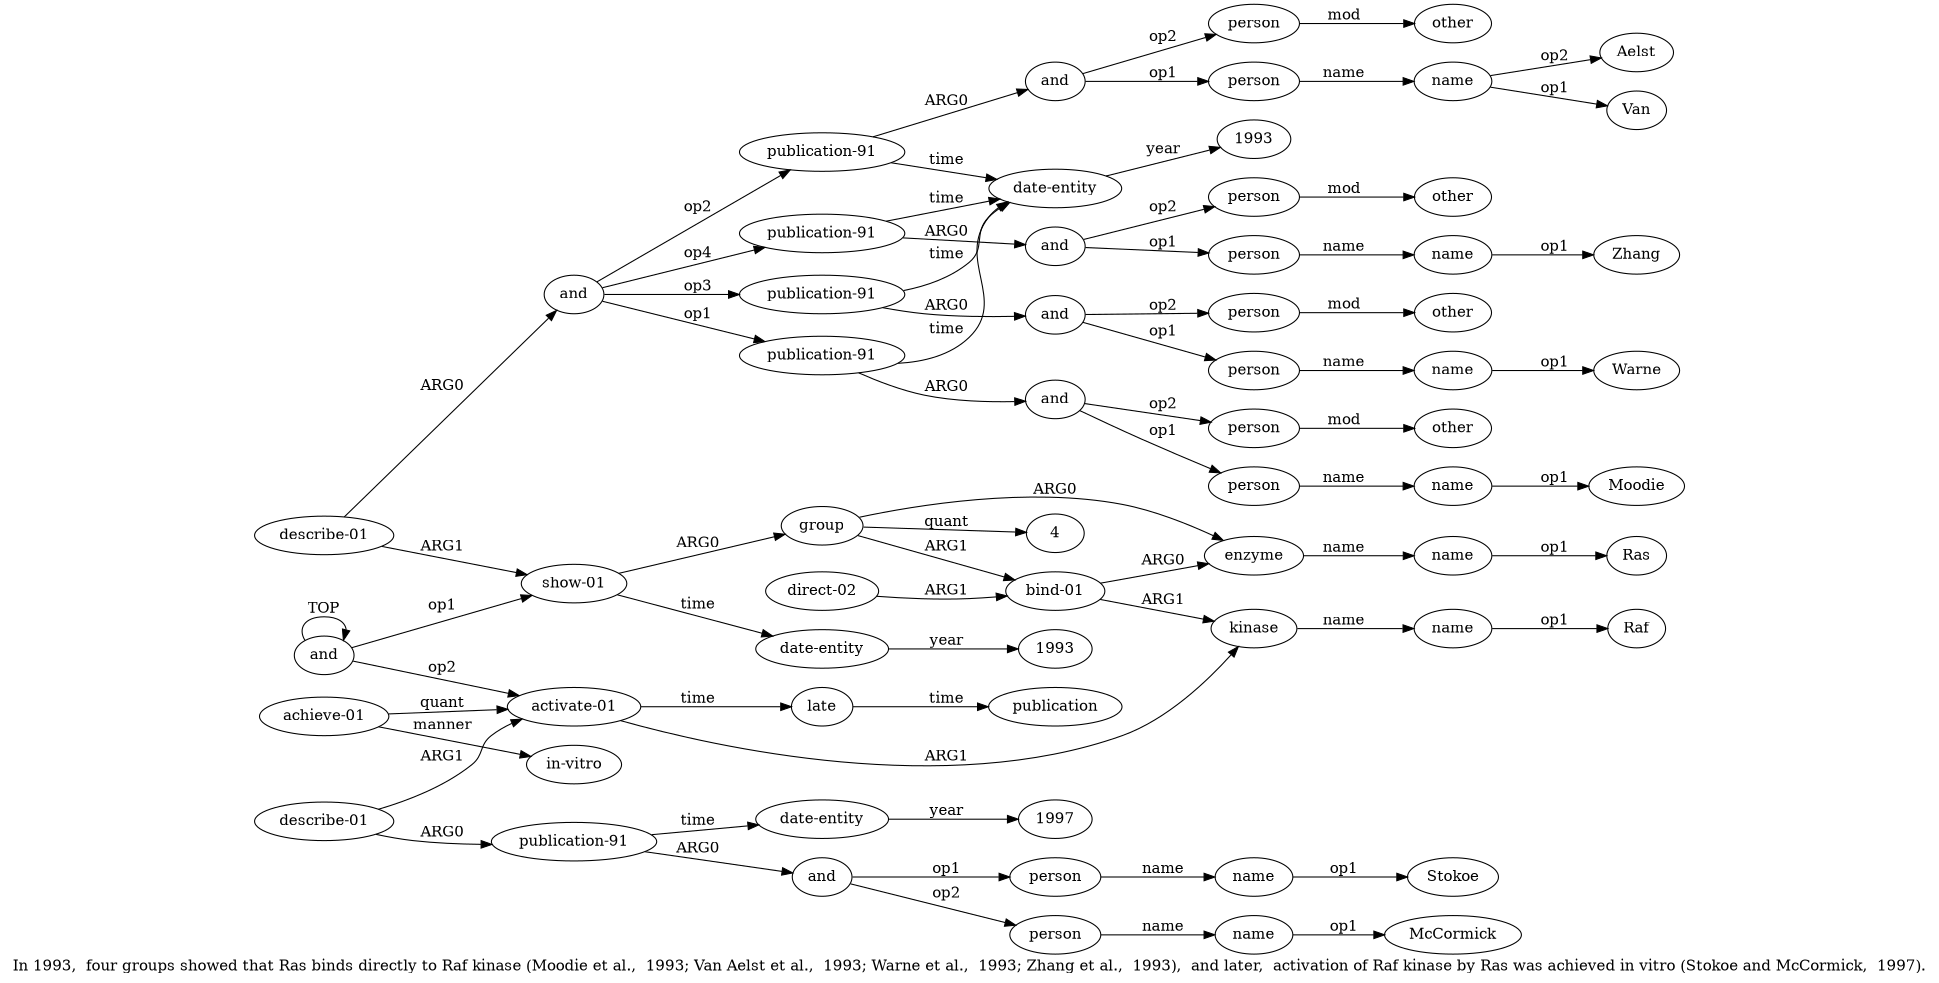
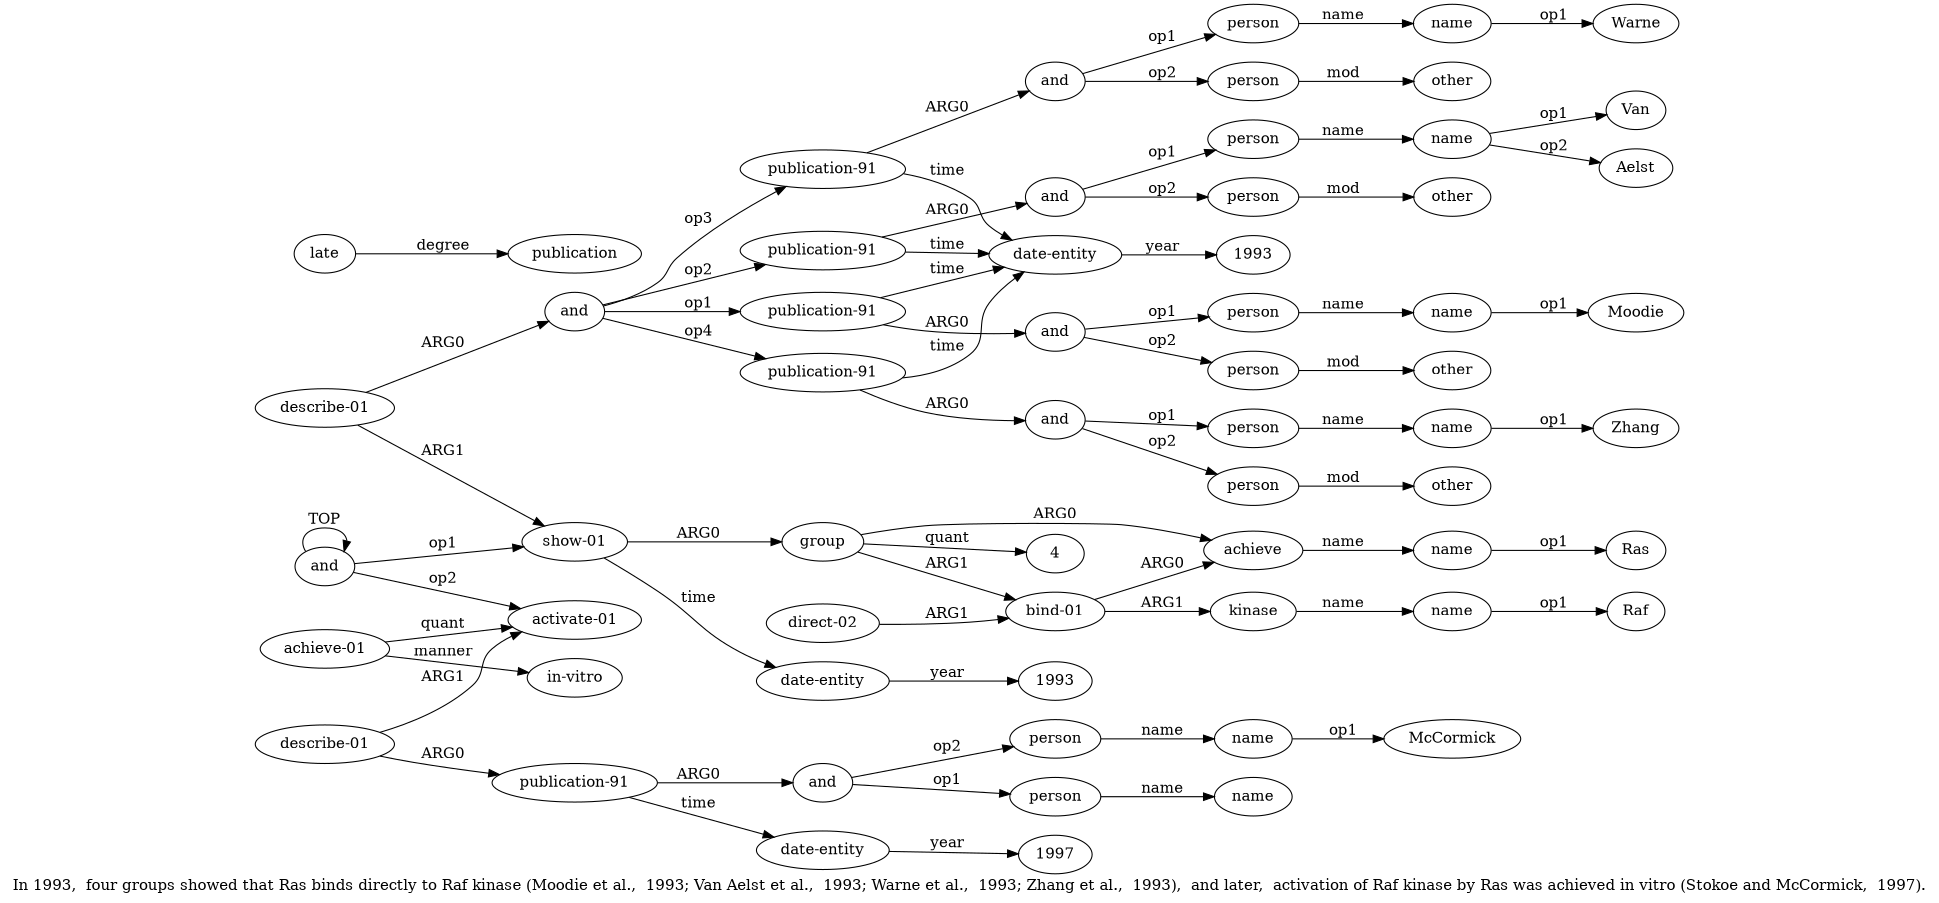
(1254, 556) -> (1253, 550)
(947, 699) -> (443, 246)
(711, 707) -> none
(939, 765) -> none
(1453, 877) -> none
